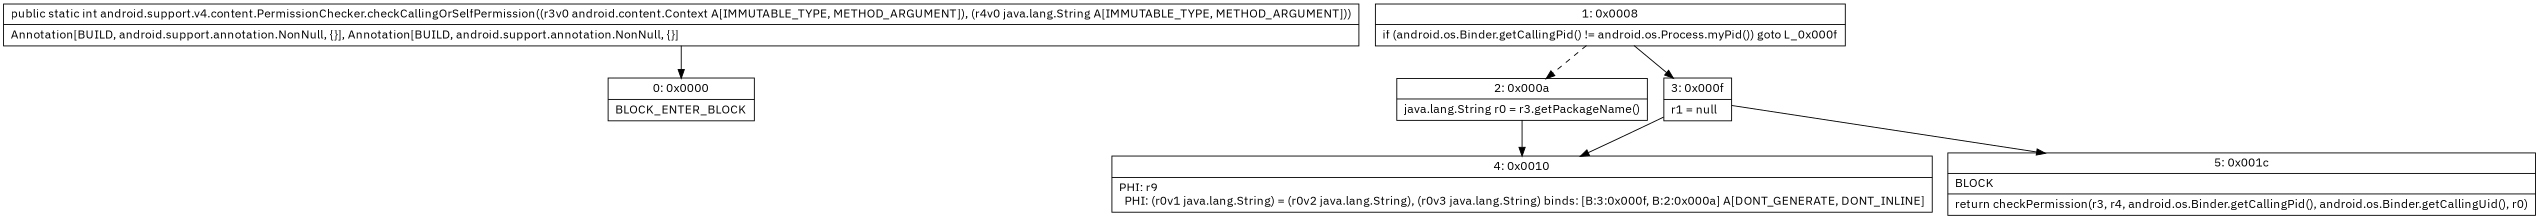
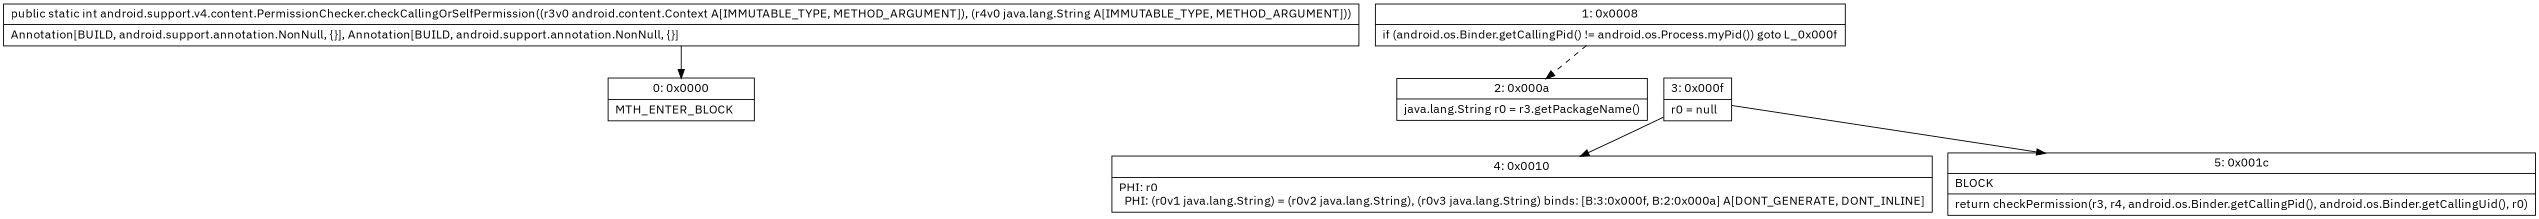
(1650, 59) -> none
(681, 110) -> (675, 110)
(1694, 110) -> (1694, 110)
(1522, 134) -> none
(1140, 188) -> (1140, 188)
